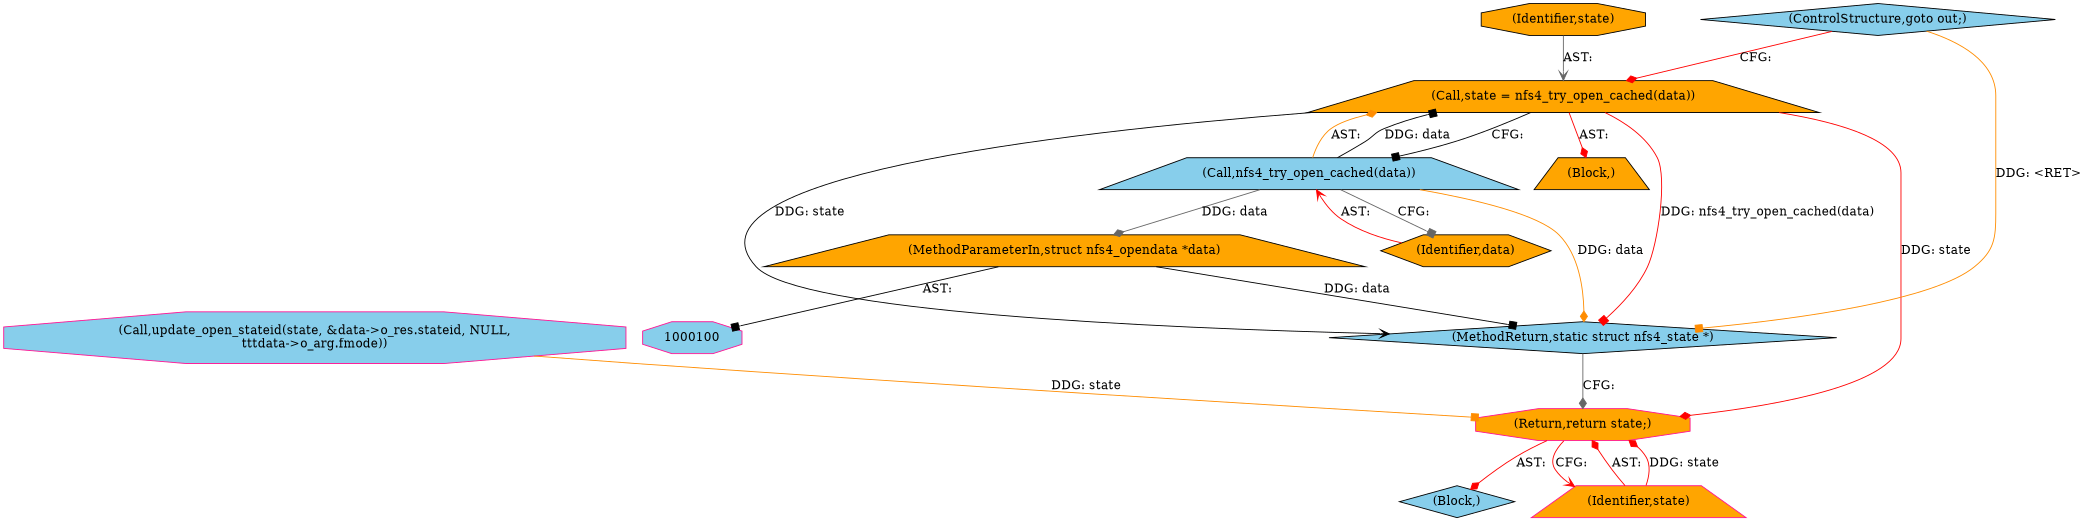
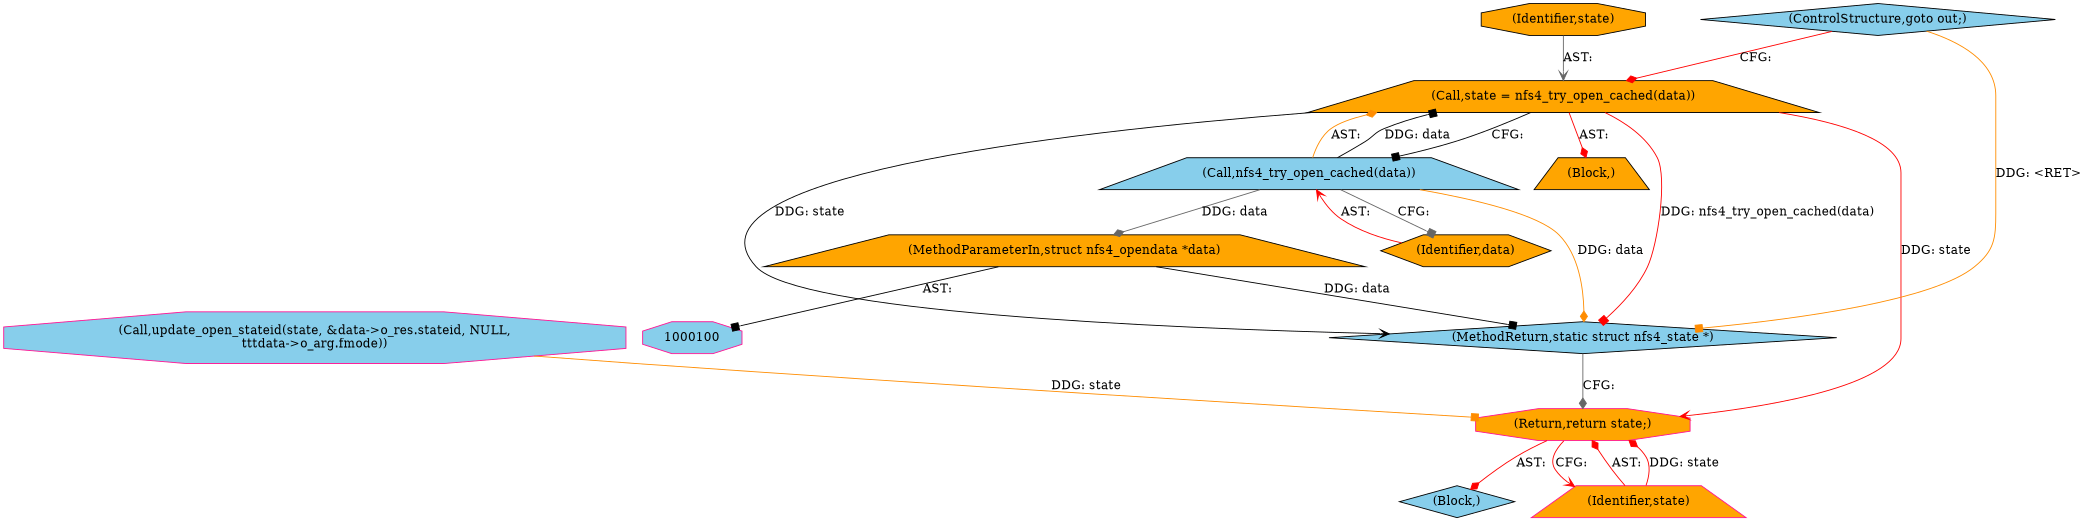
(1901, 287) -> (1901, 288)
